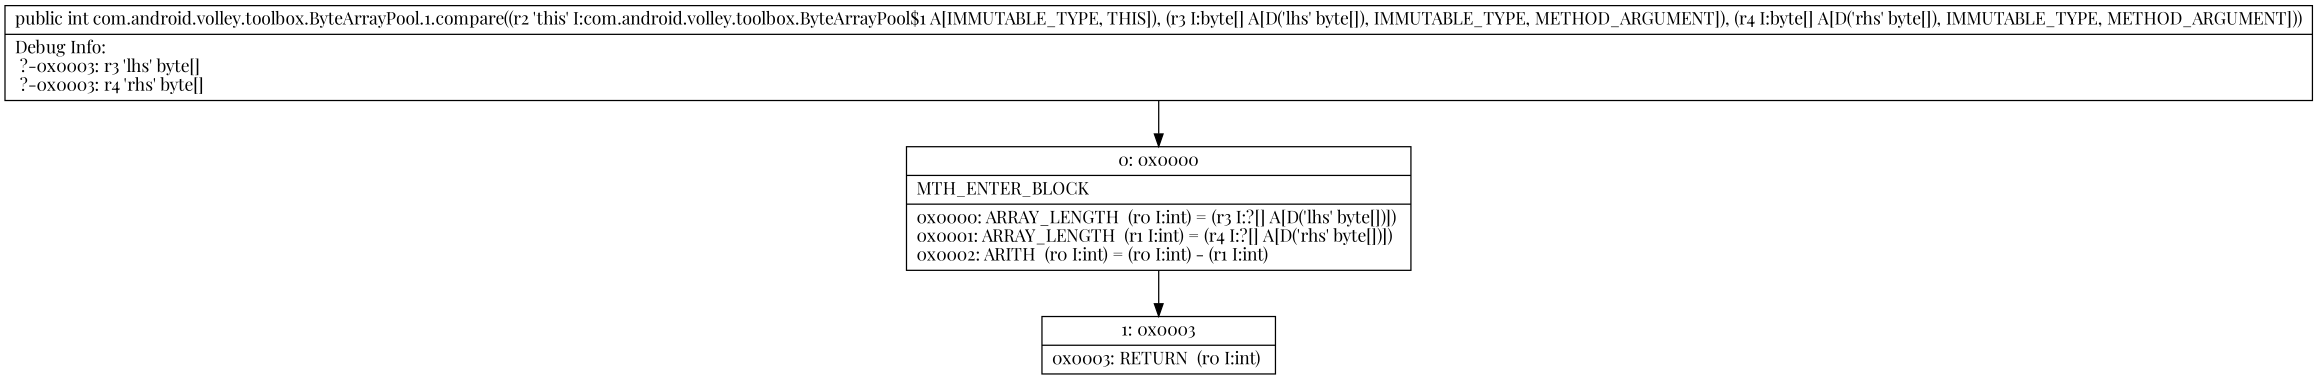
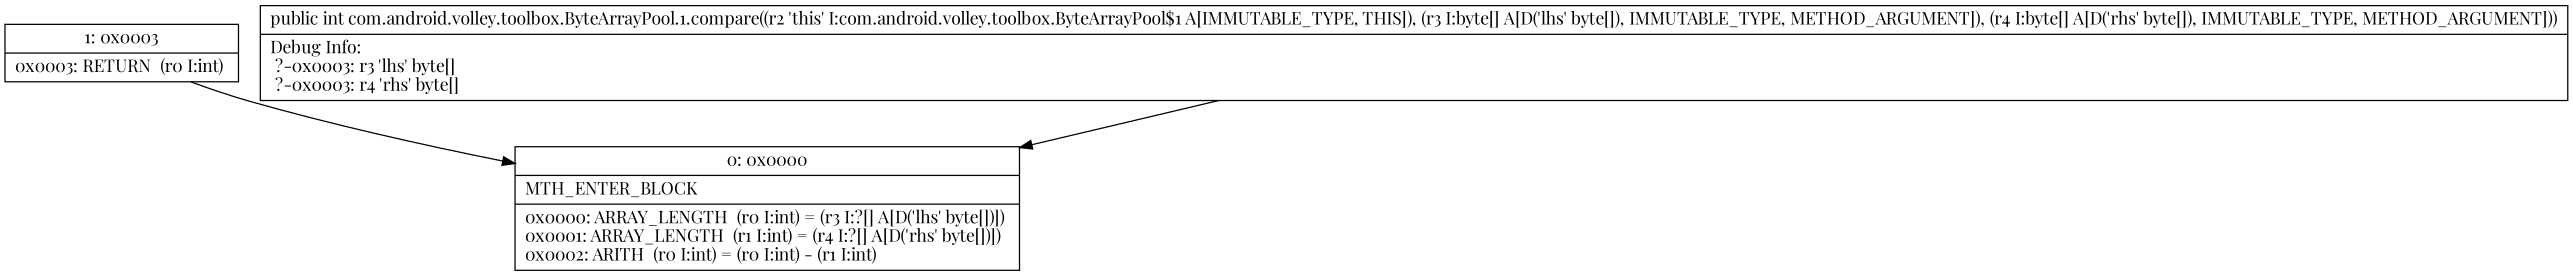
(1159, 287) -> (345, 126)
